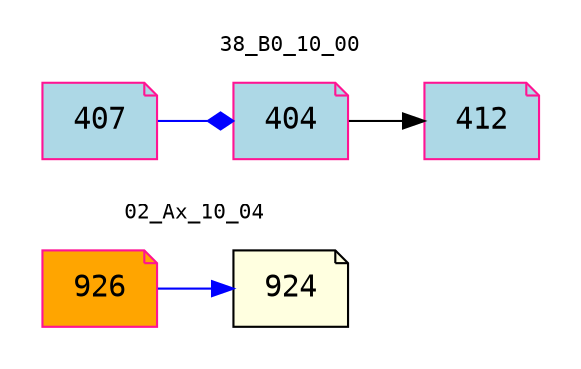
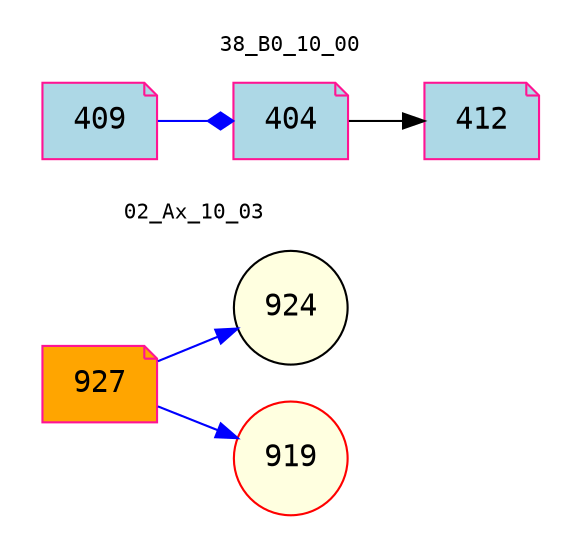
(100, 121) -> (100, 121)
(195, 213) -> (195, 213)
(100, 289) -> (100, 384)
(291, 289) -> (291, 308)
none -> (291, 458)
